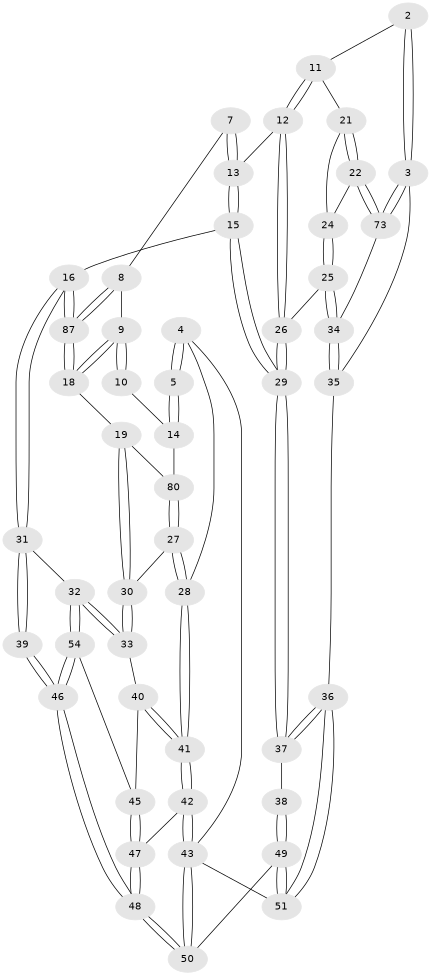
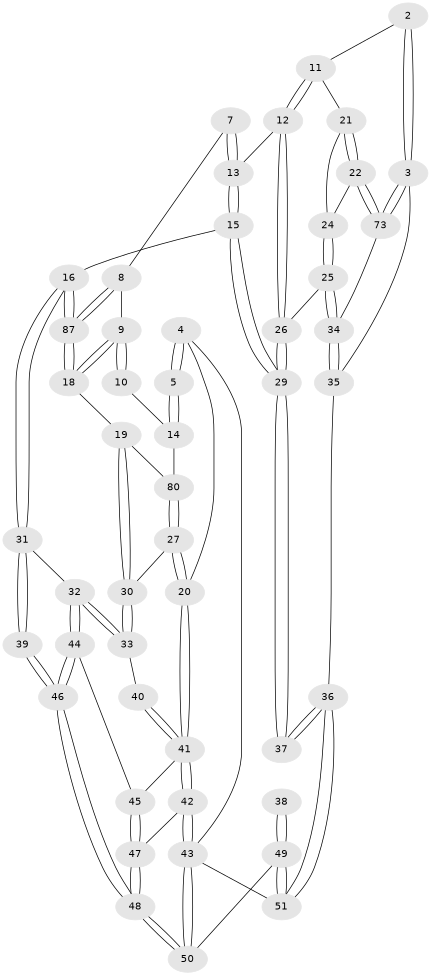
(185, 592) -> (185, 592)
(75, 645) -> (75, 645)
(137, 750) -> (160, 776)
(282, 776) -> none
